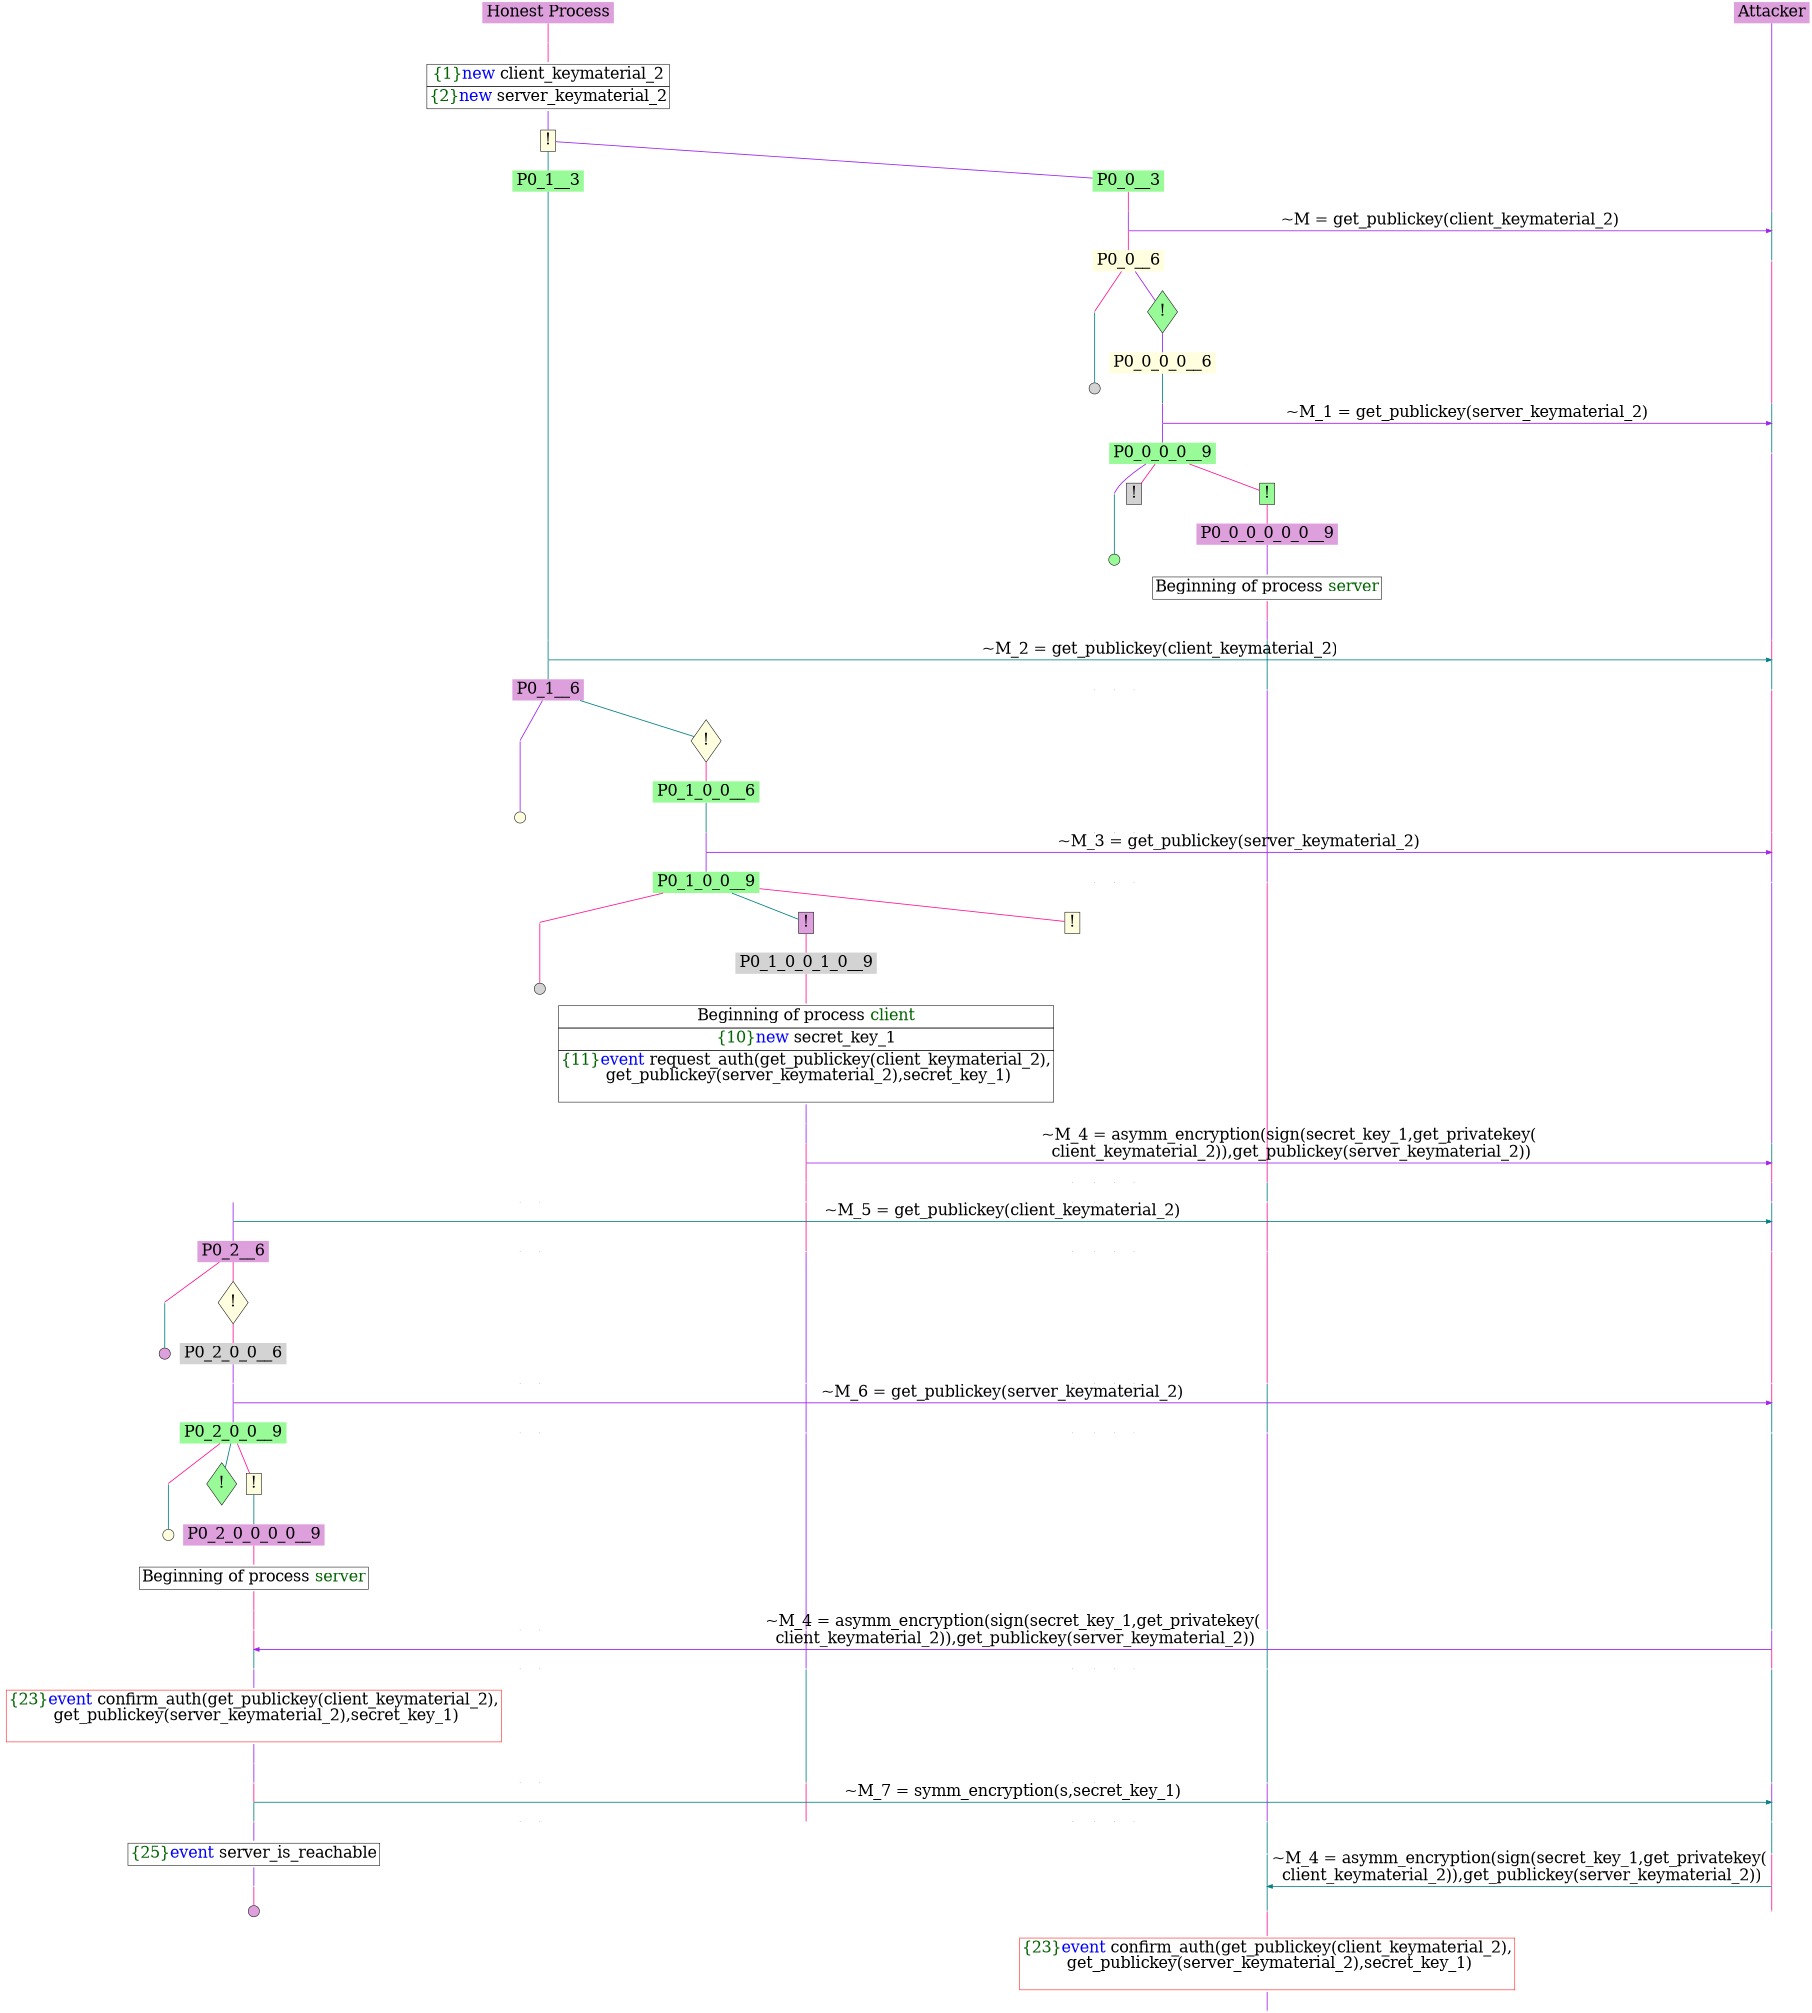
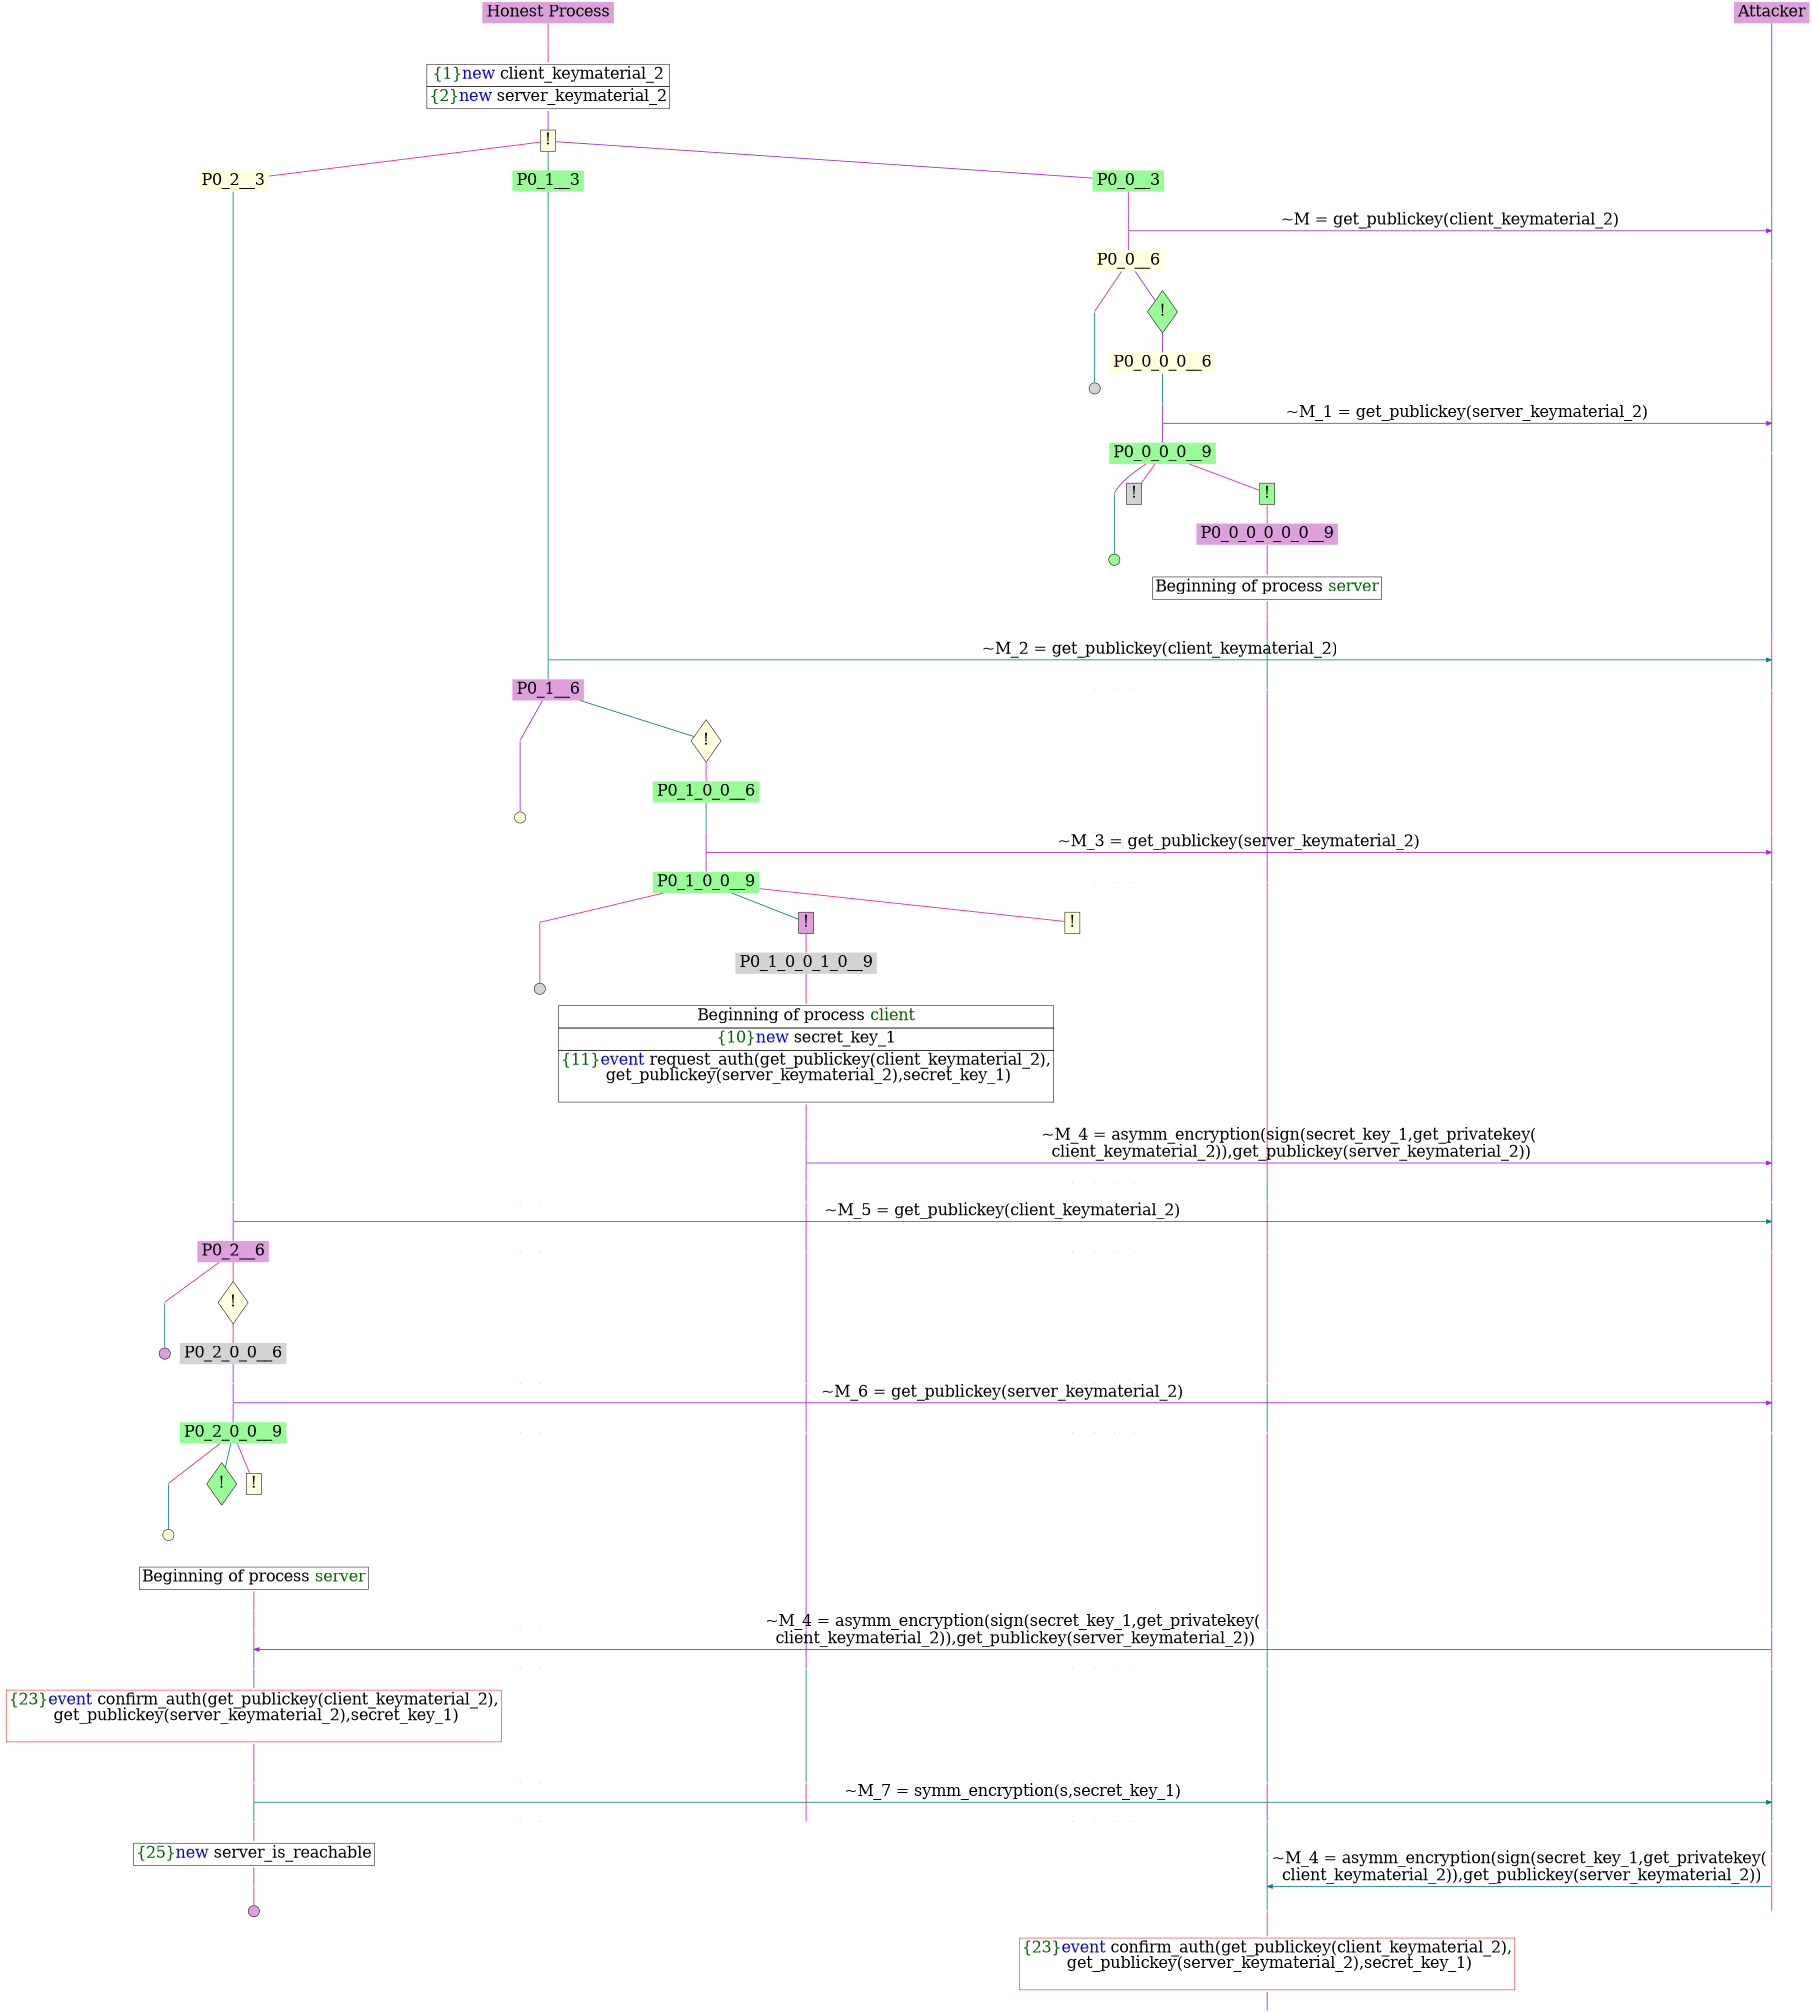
none -> (233, 181)
(254, 1535) -> none
(192, 1853) -> (192, 1853)
